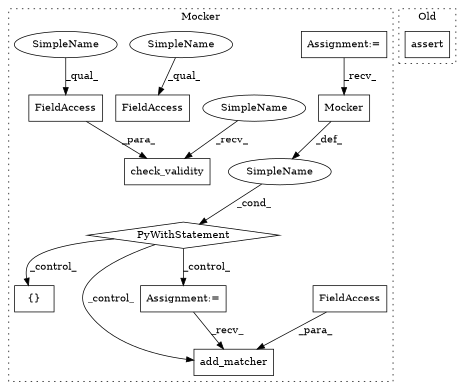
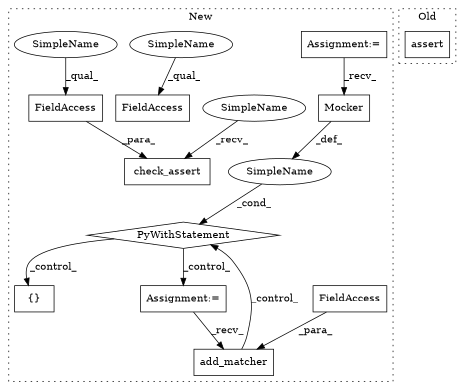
(201, 17) -> (201, 17)
(167, 172) -> (167, 172)
(89, 313) -> (250, 293)
